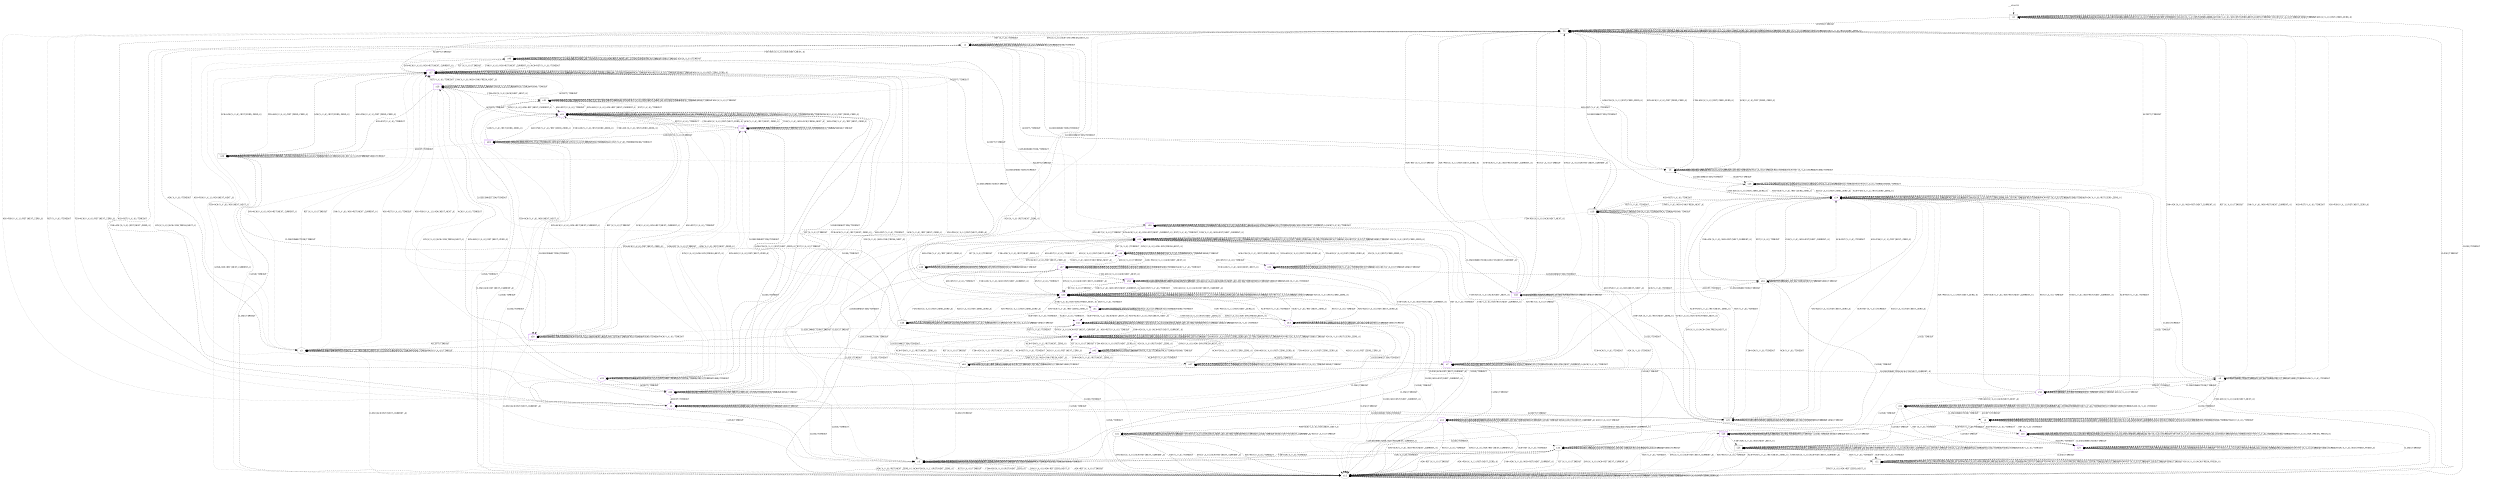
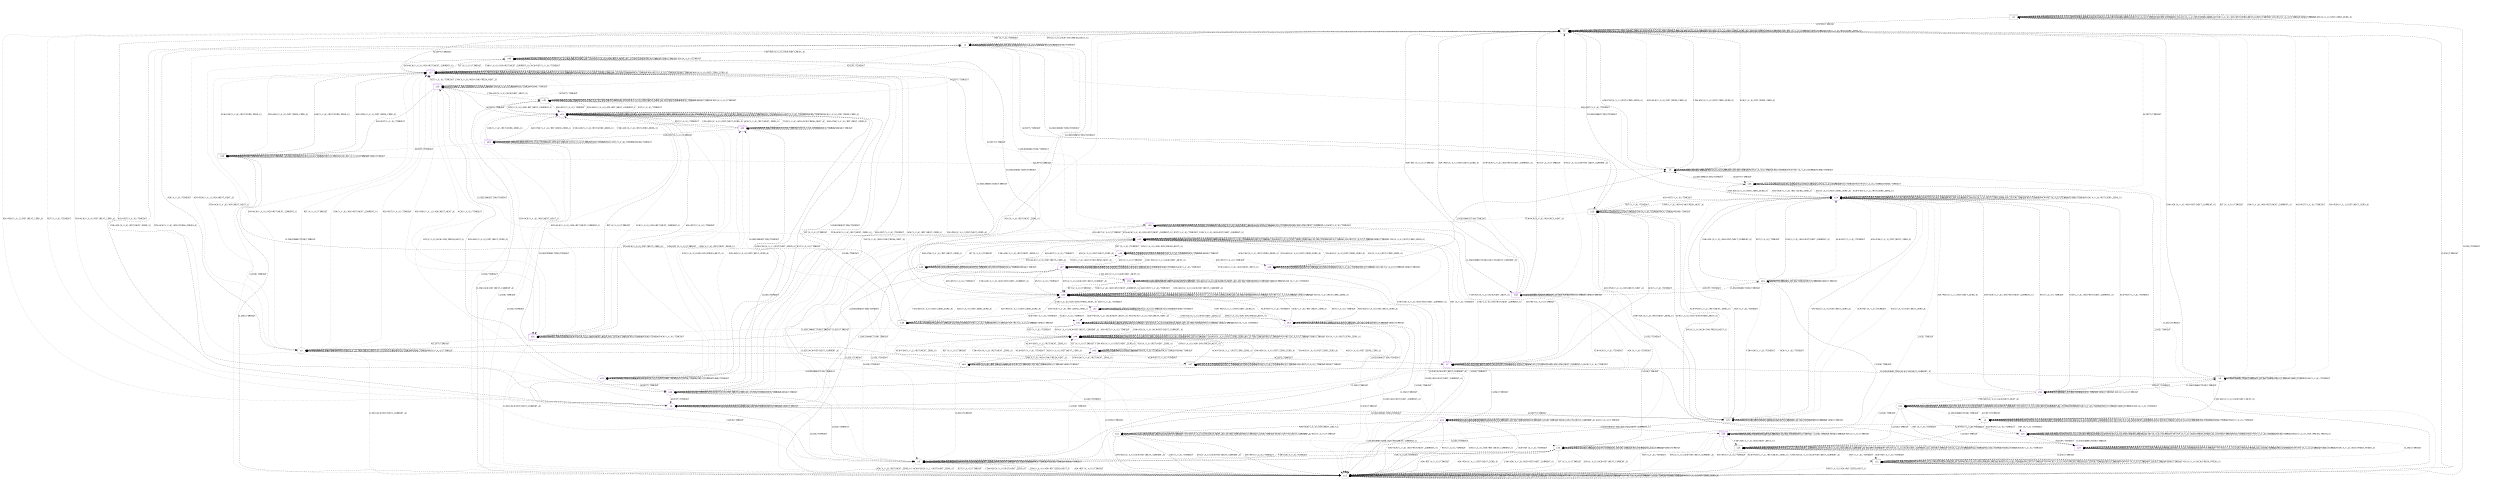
(2014, 5) -> none
none -> (702, 80)
(1545, 219) -> (1545, 219)
(176, 226) -> (176, 226)
(1515, 274) -> (1459, 214)
(940, 335) -> (784, 371)
none -> (863, 364)
(1991, 411) -> none
(1114, 420) -> (1114, 420)
(220, 470) -> (778, 462)
